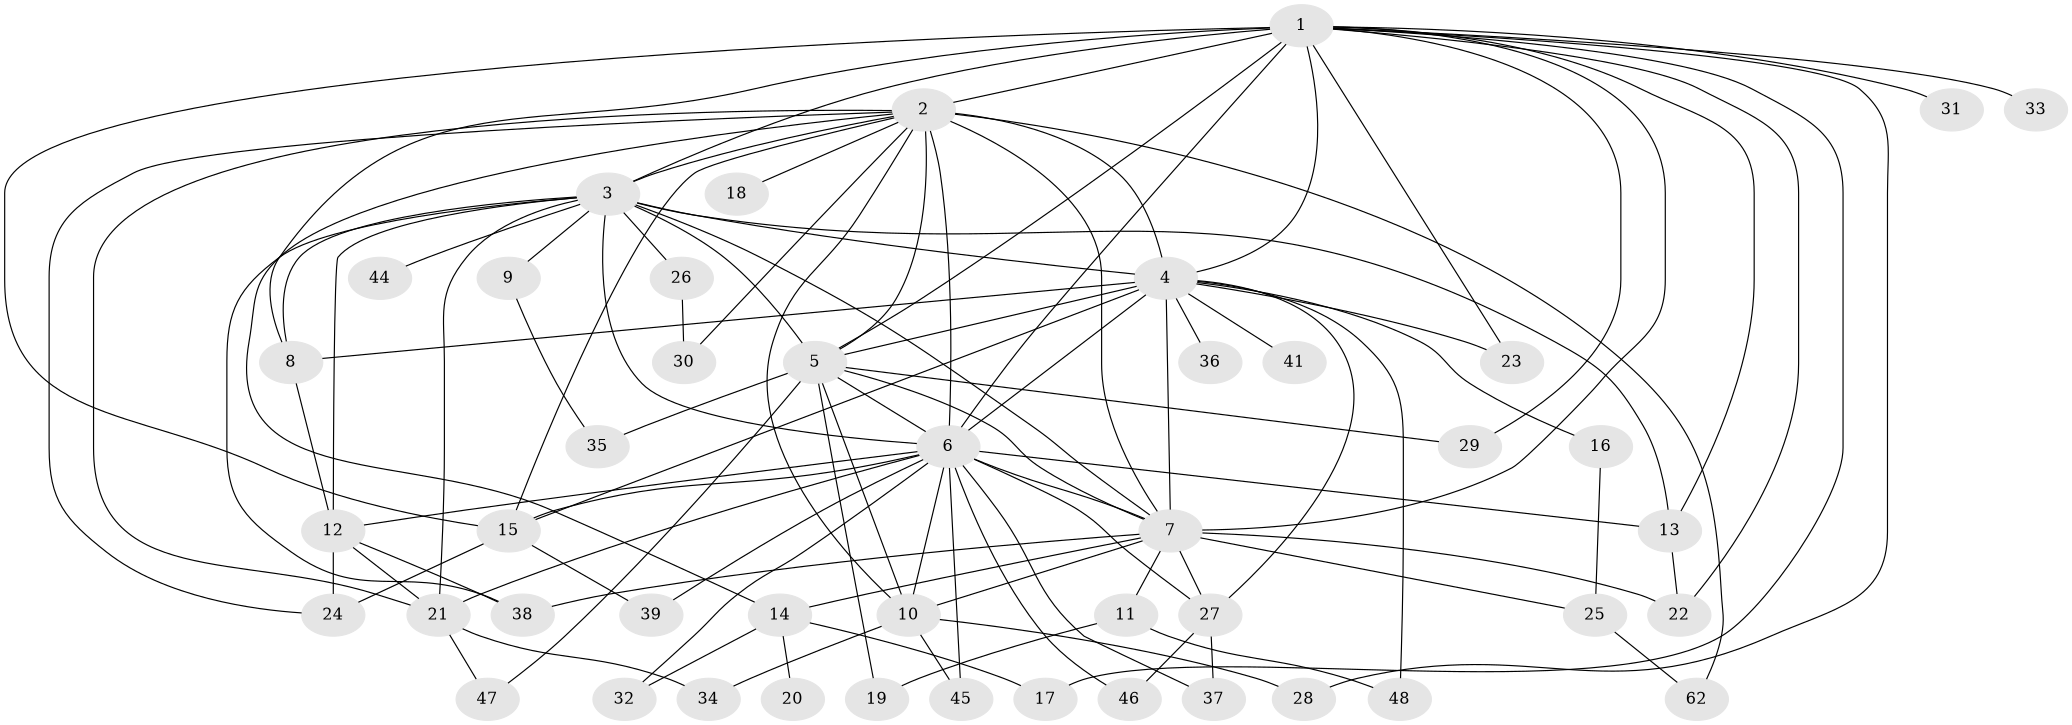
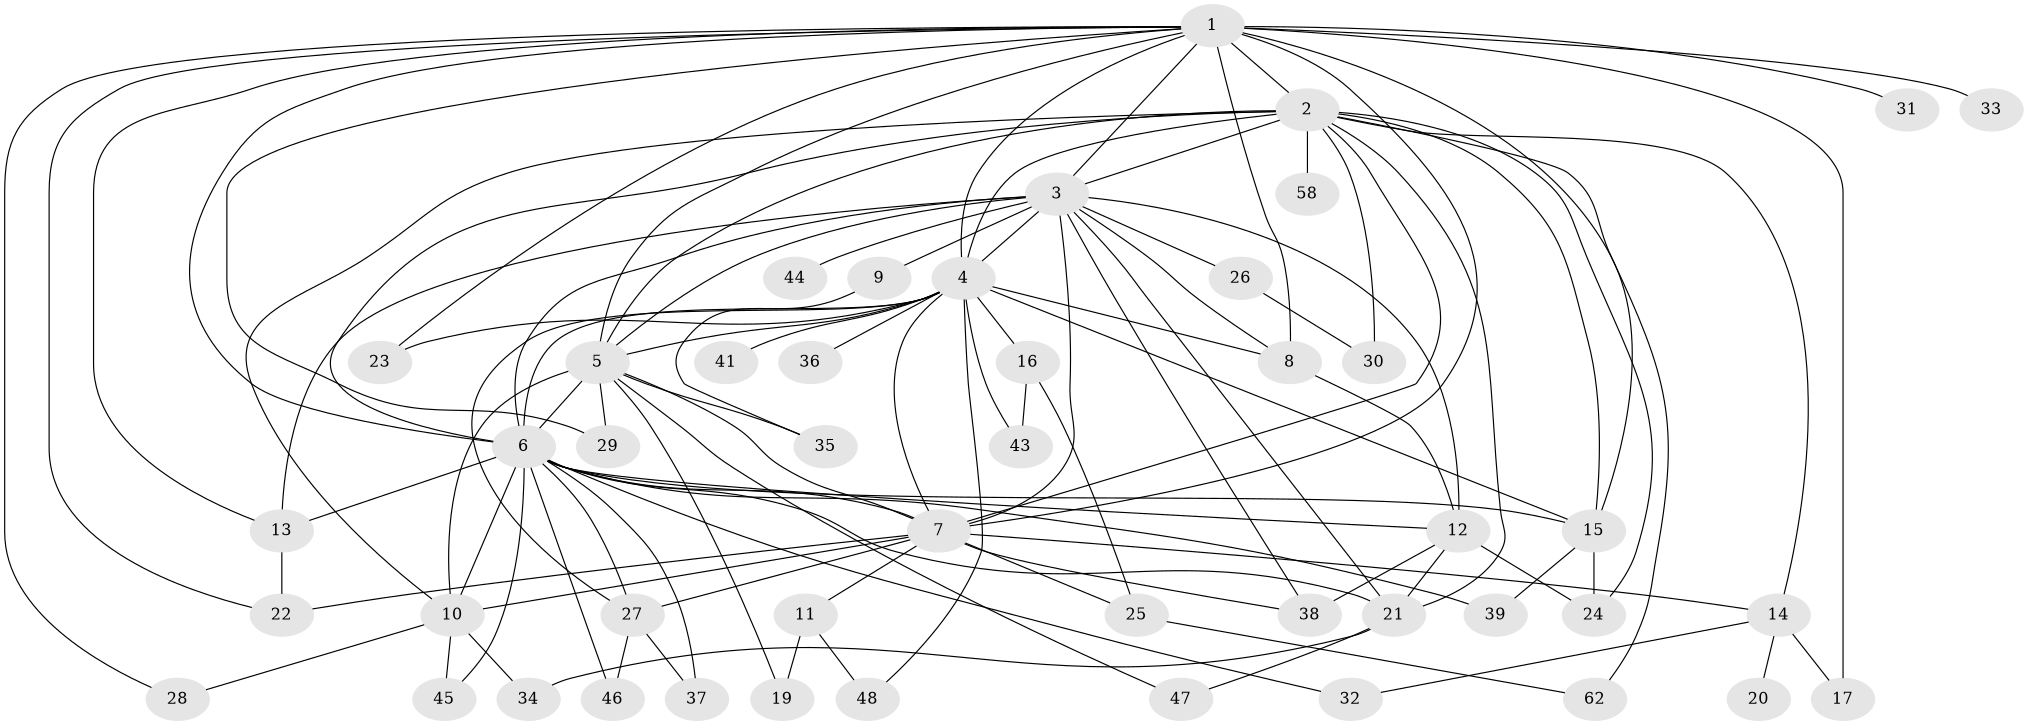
(737, 194) -> (1307, 194)
none -> (1021, 447)
